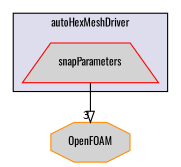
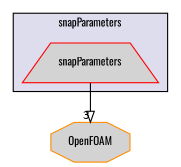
(90, 24) -> (90, 24)
